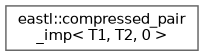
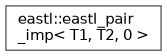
(102, 28) -> (83, 28)
